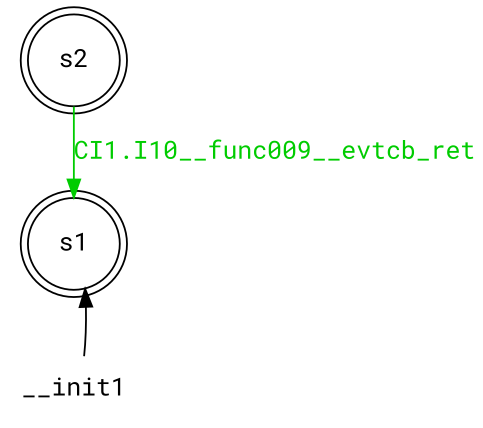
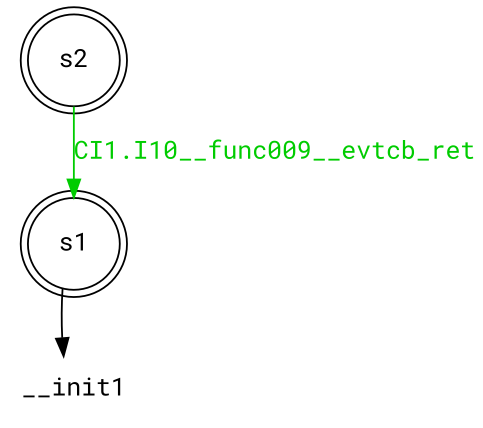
(86, 332) -> (62, 313)
